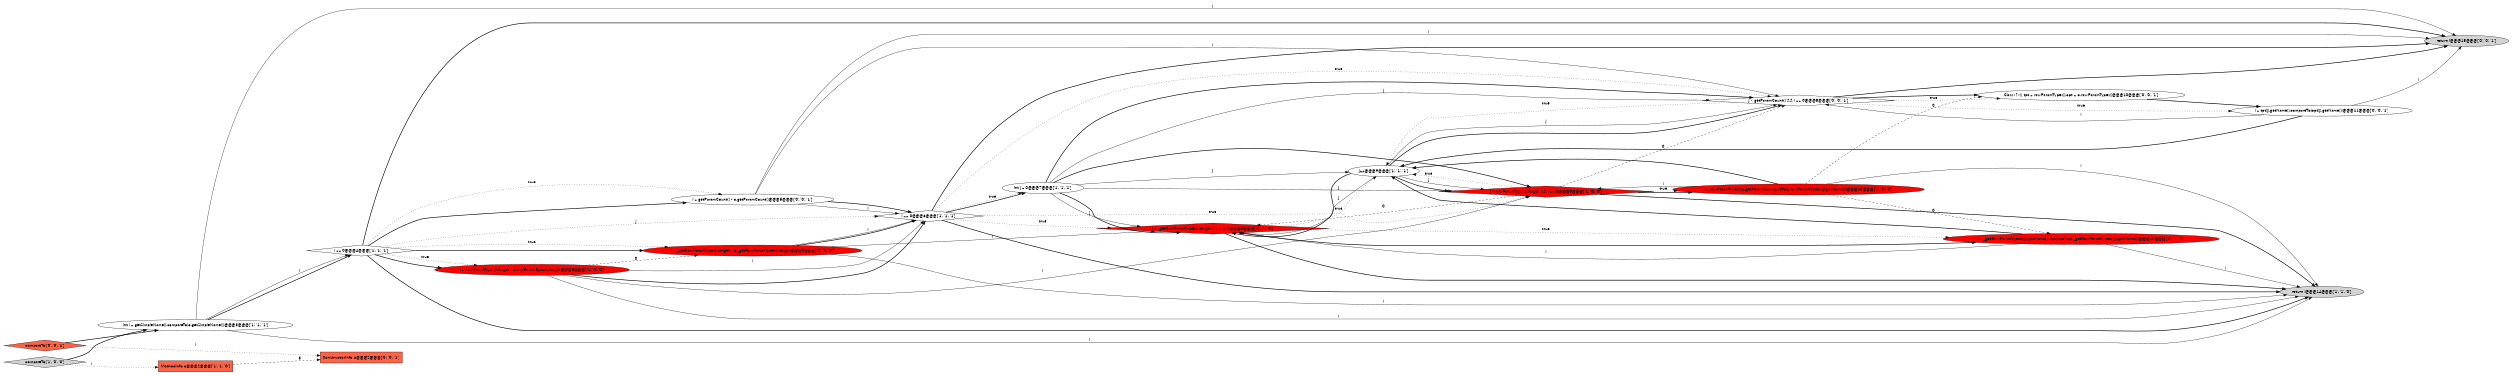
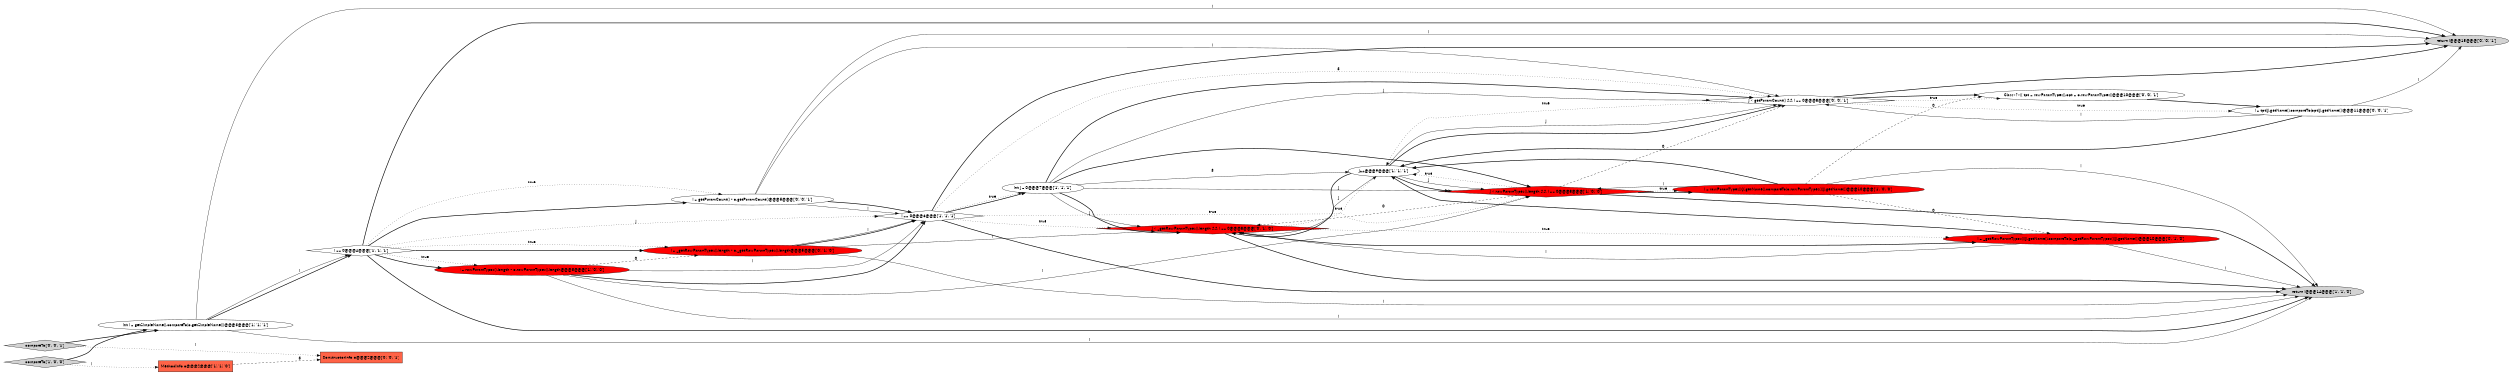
(1339, 69) -> (1339, 69)
(1213, 171) -> (1213, 171)
(45, 346) -> (45, 346)
